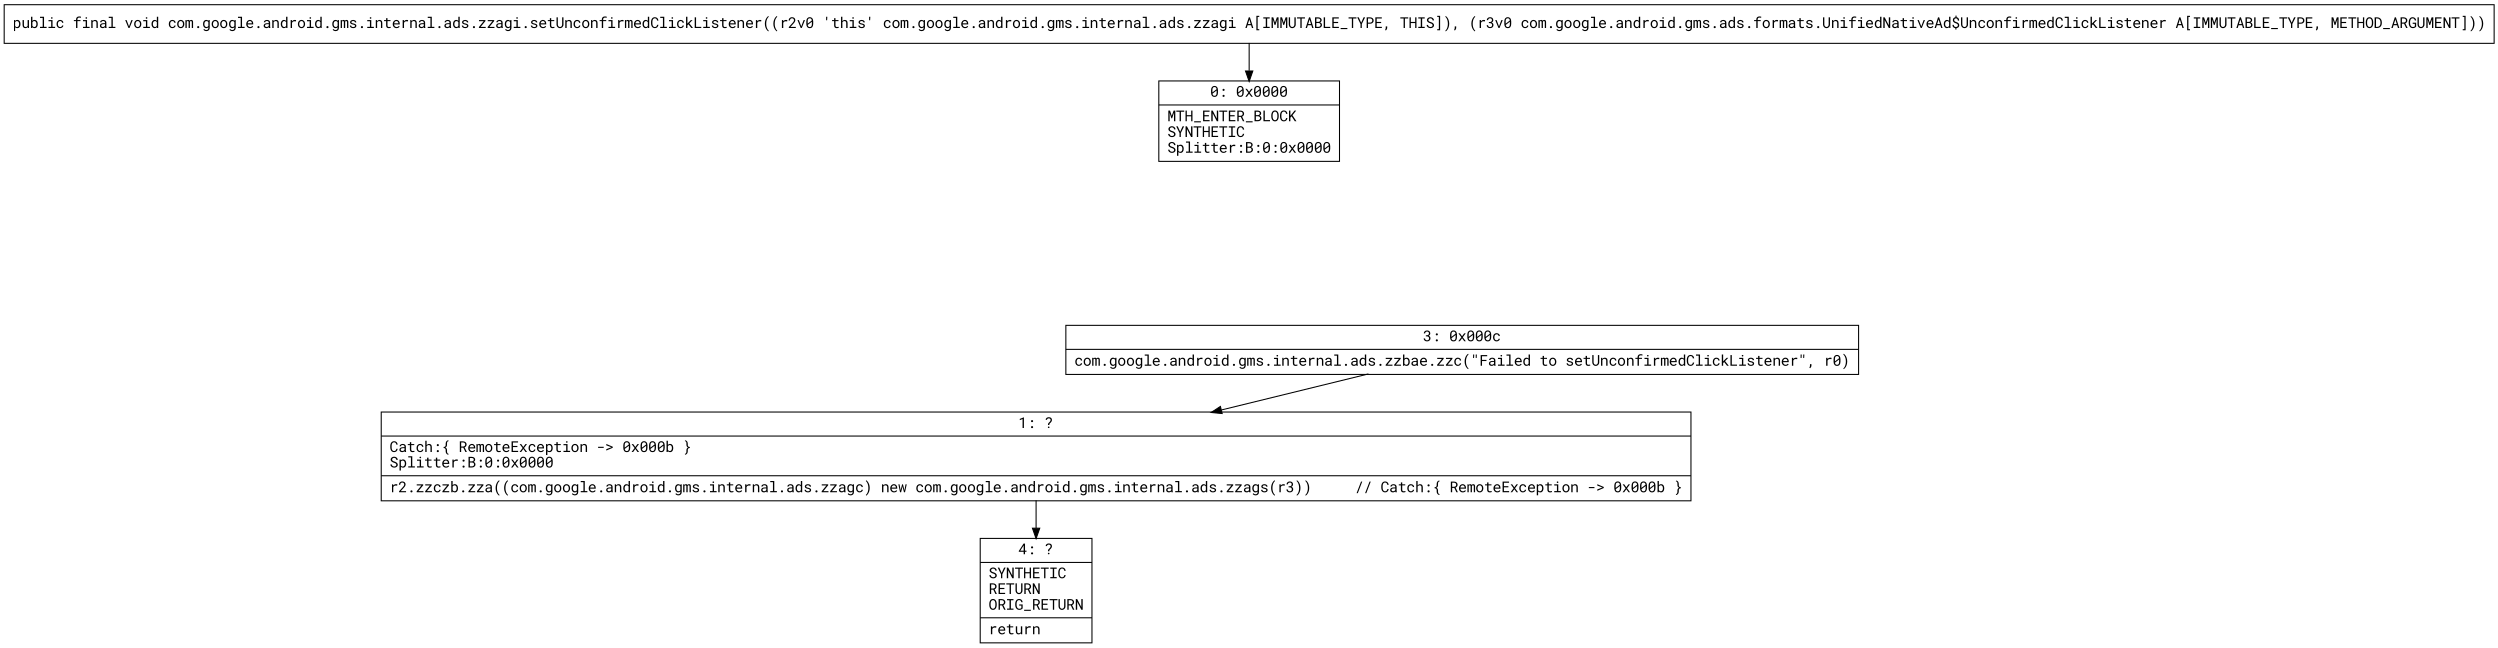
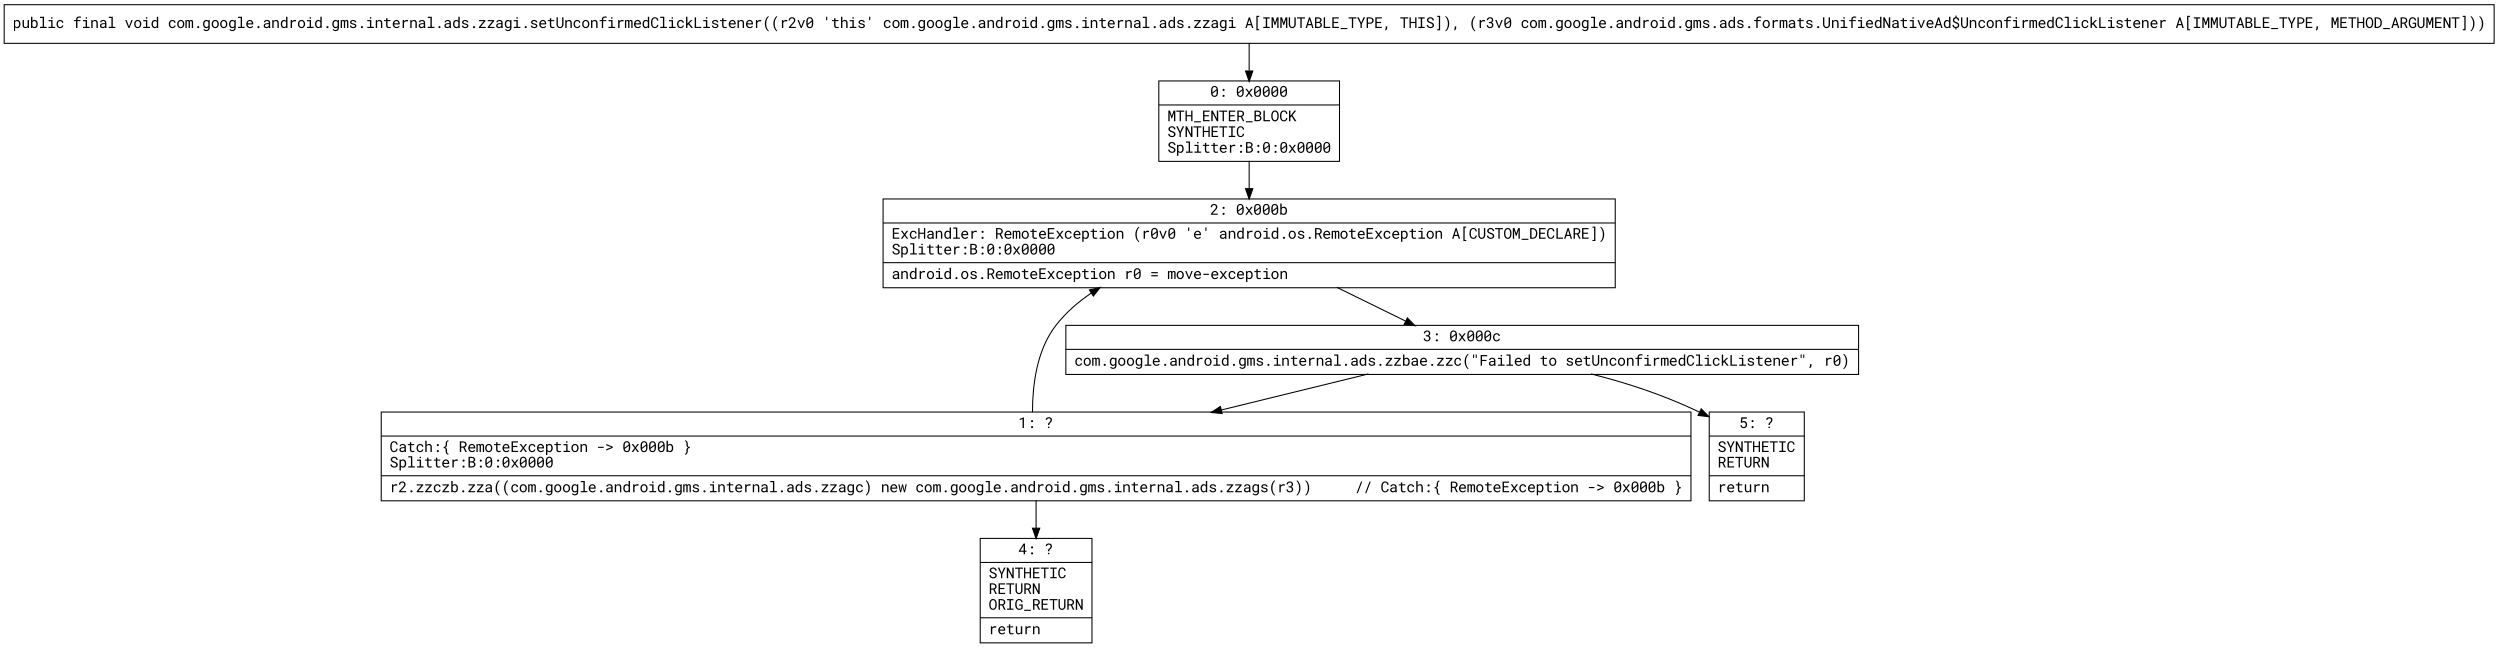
none -> (1249, 243)
none -> (1757, 456)
